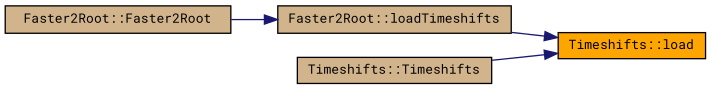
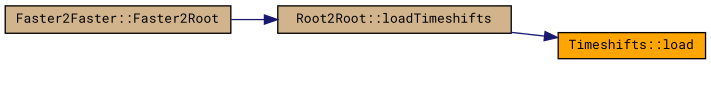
(118, 20) -> (118, 20)
(395, 20) -> (395, 20)
(395, 70) -> none
